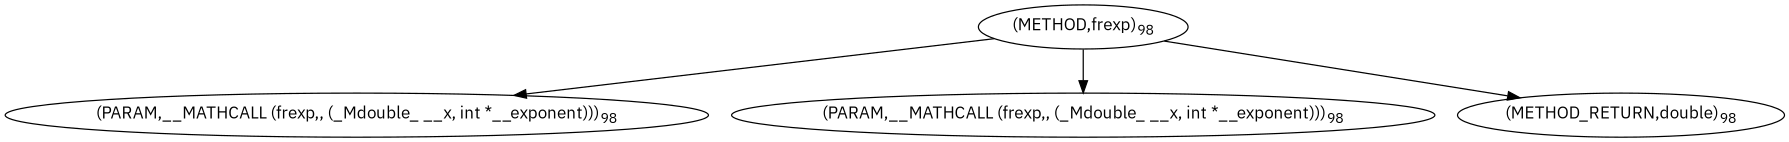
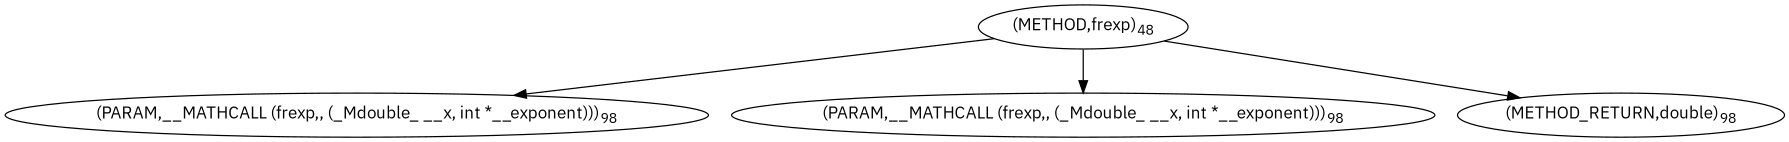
(1146, 25) -> (1146, 25)
